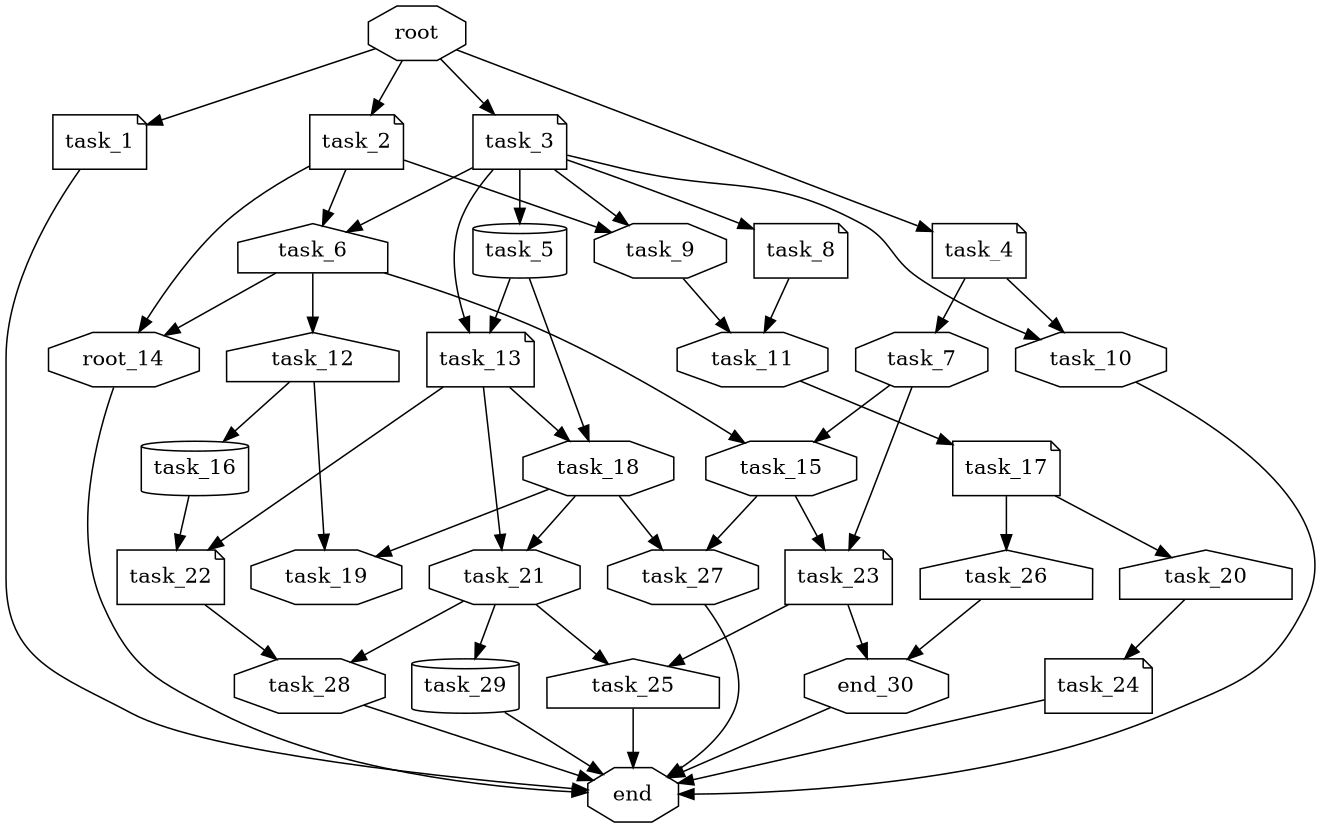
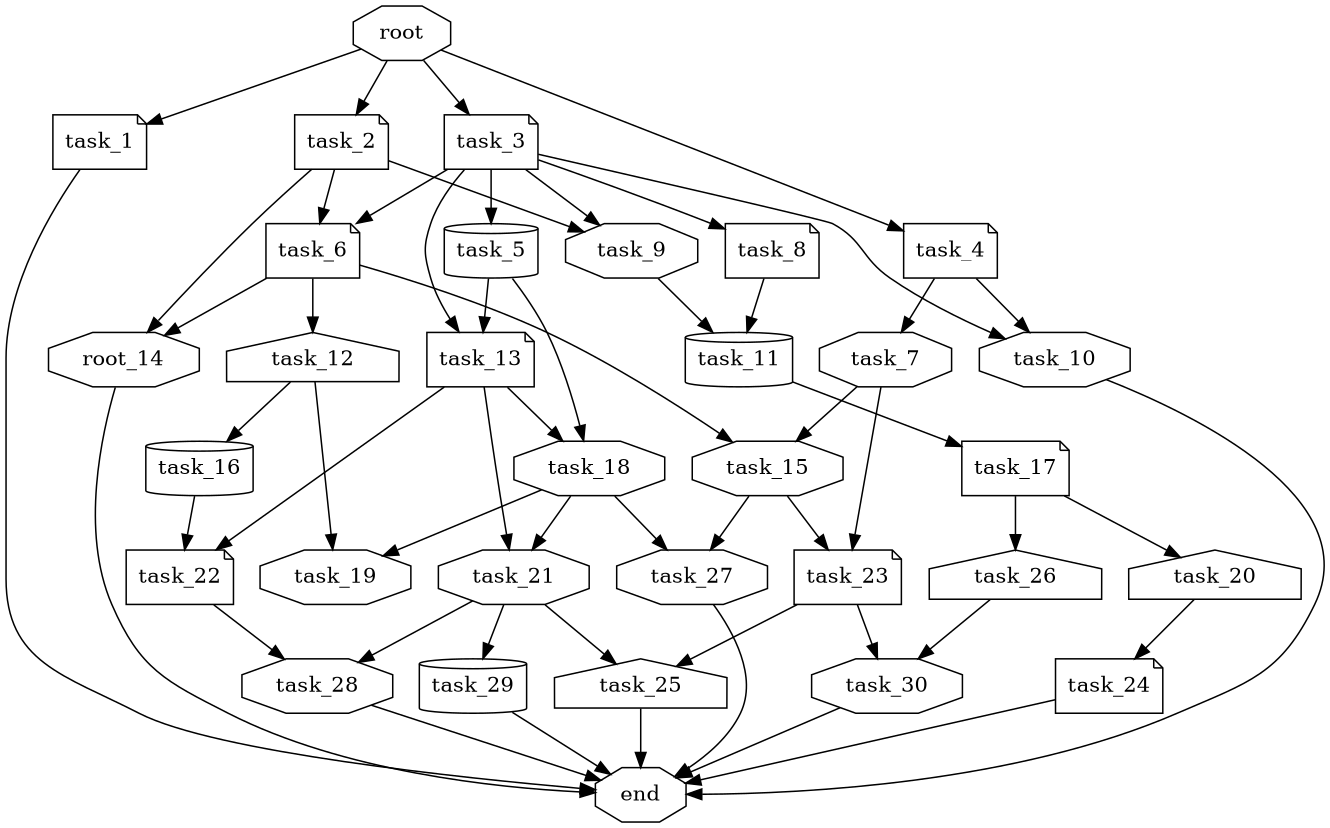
(313, 251) -> (313, 251)
(753, 360) -> (739, 360)
(876, 686) -> (887, 686)
